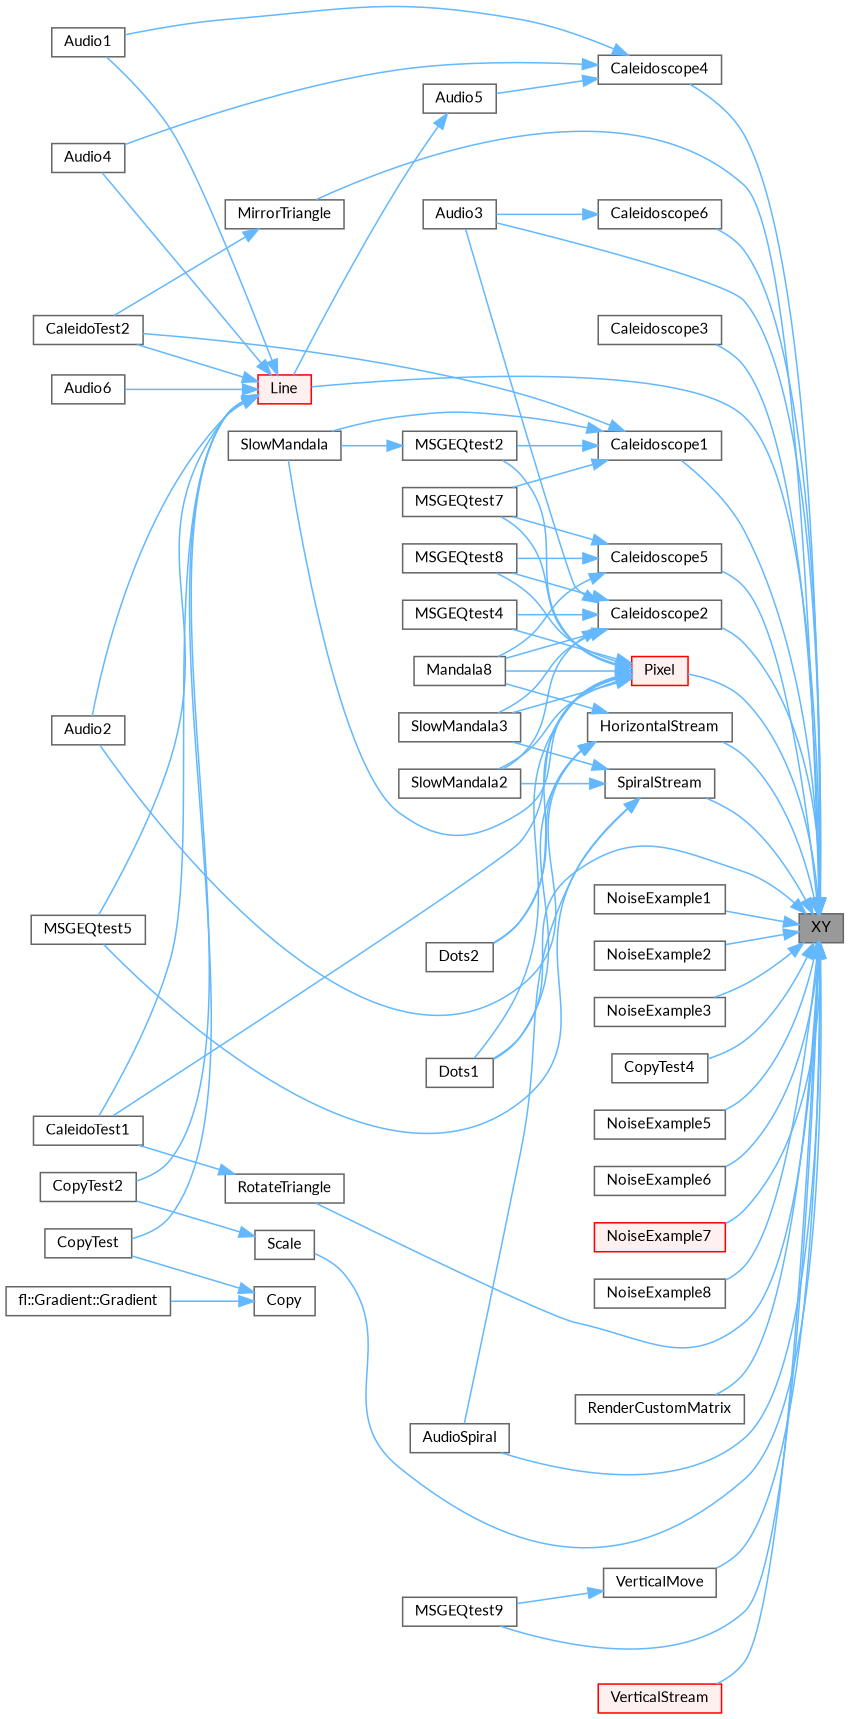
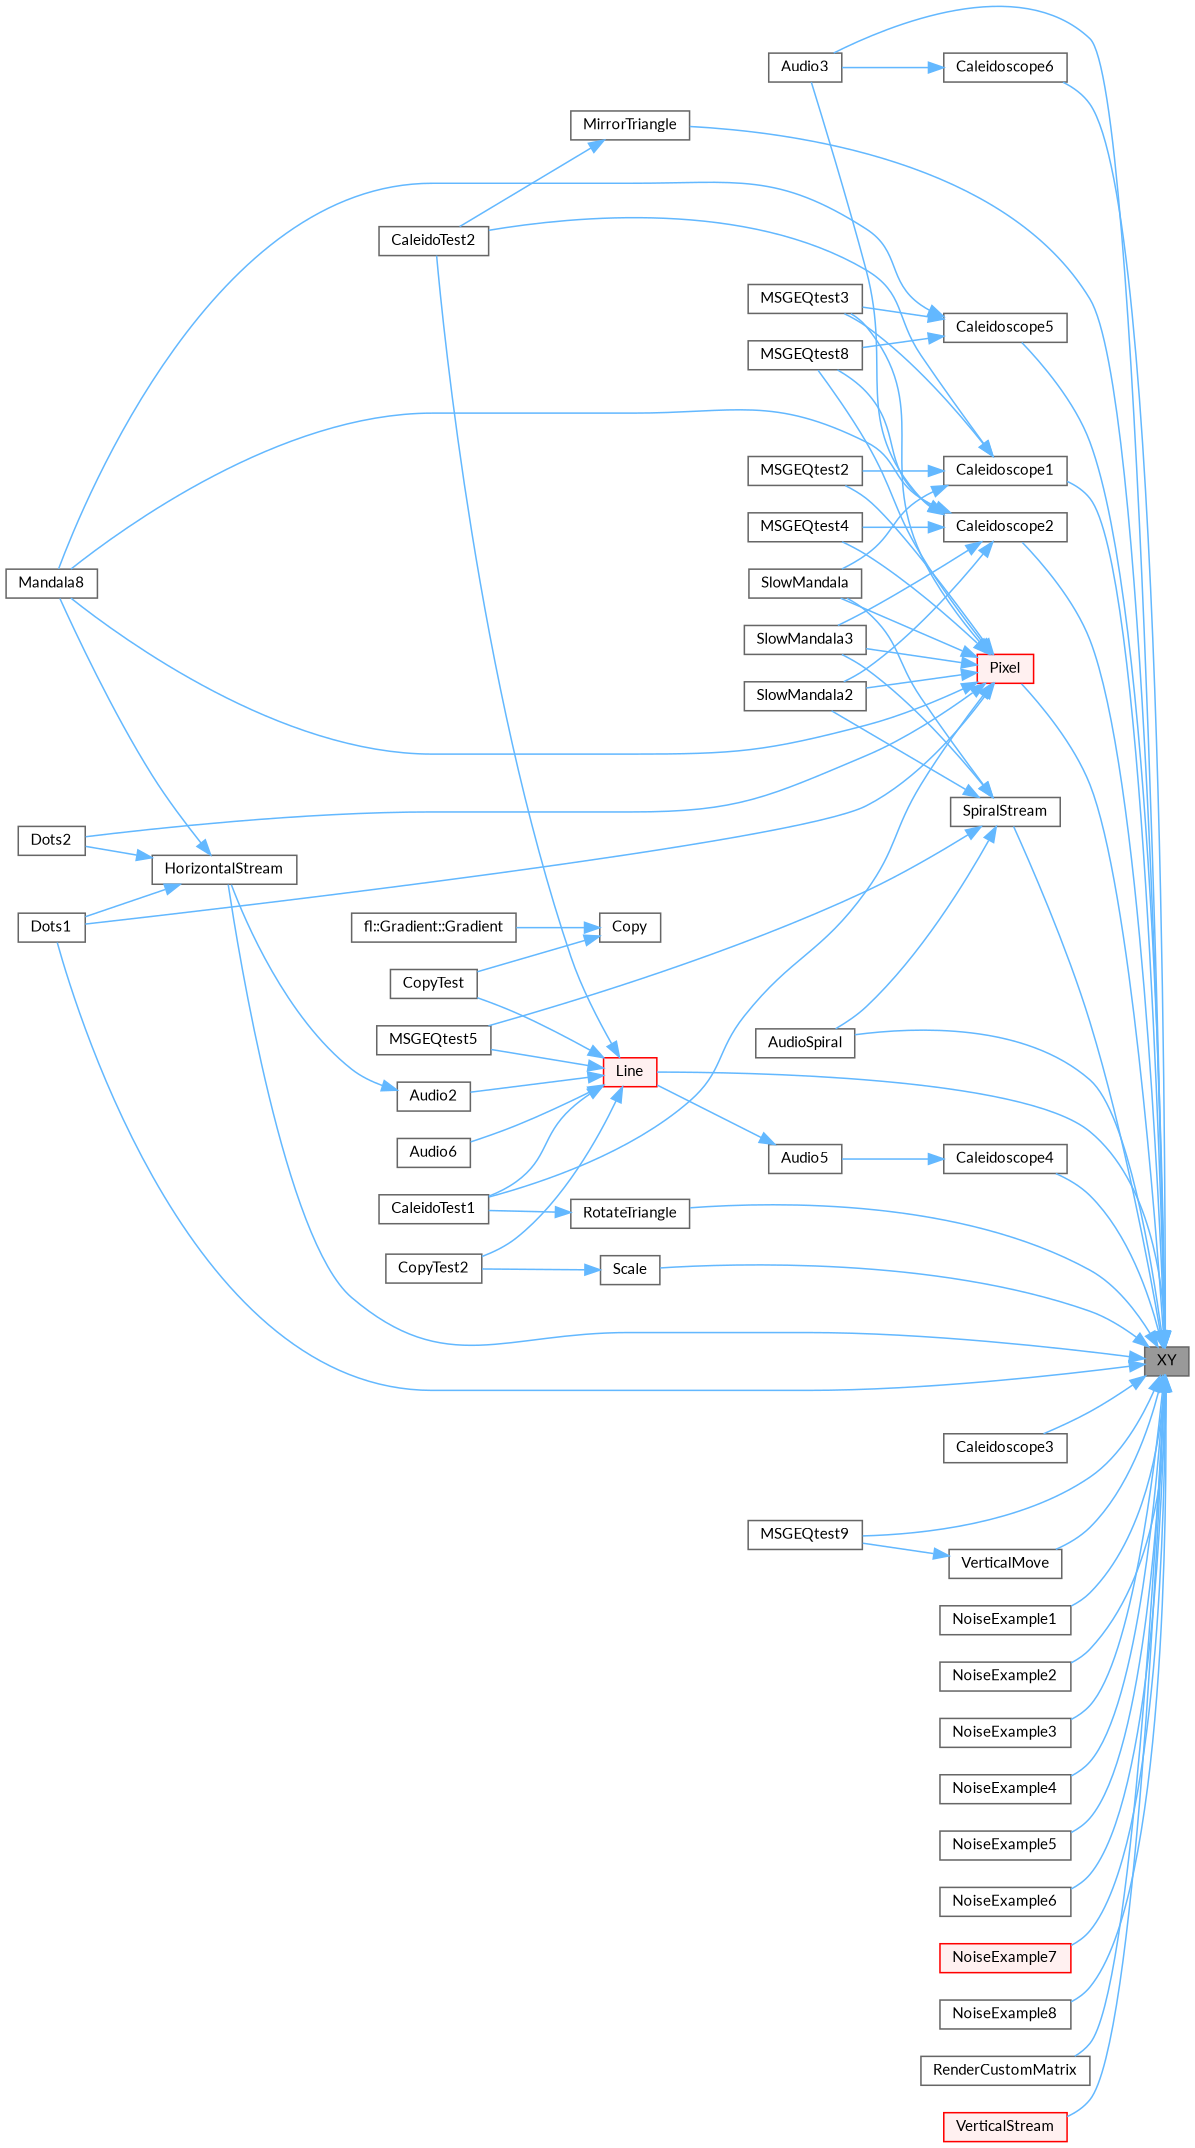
(88, 42) -> none
(88, 158) -> none
(364, 446) -> (919, 694)
(460, 502) -> (805, 299)
(388, 1006) -> (290, 999)
(660, 1068) -> (1005, 1789)
